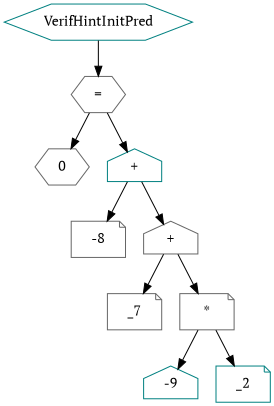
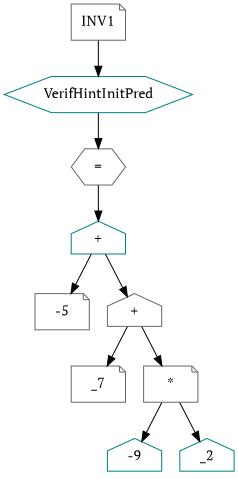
none -> (98, 22)
(62, 167) -> none
(98, 239) -> (62, 312)
(243, 384) -> (207, 457)
